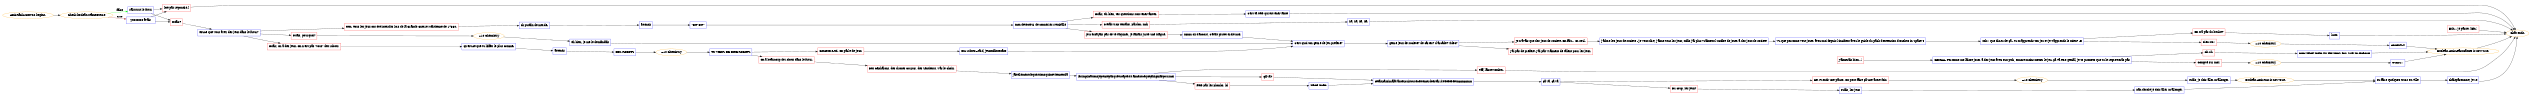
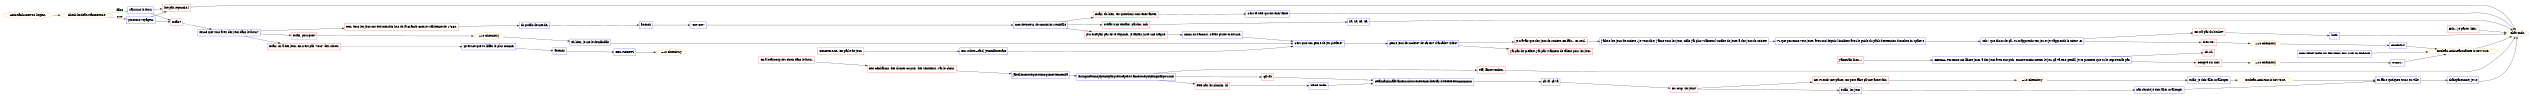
(141, 20) -> (141, 20)
(731, 52) -> none
(2255, 53) -> none
(1685, 81) -> (1754, 85)
